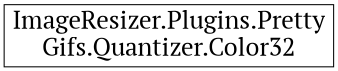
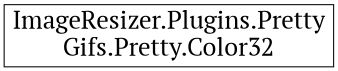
(169, 36) -> (169, 36)
